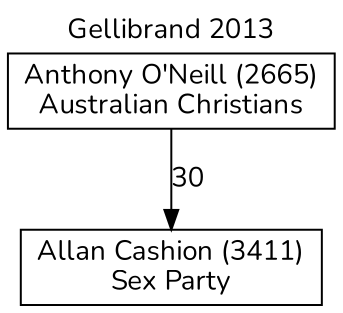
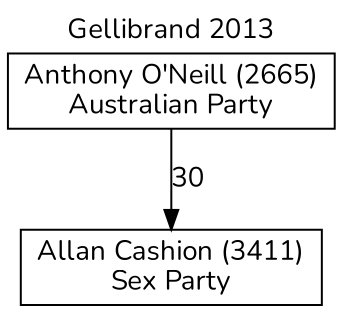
(171, 91) -> (171, 91)
